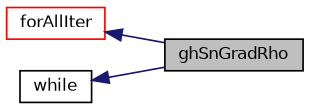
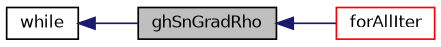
(143, 39) -> (315, 23)
